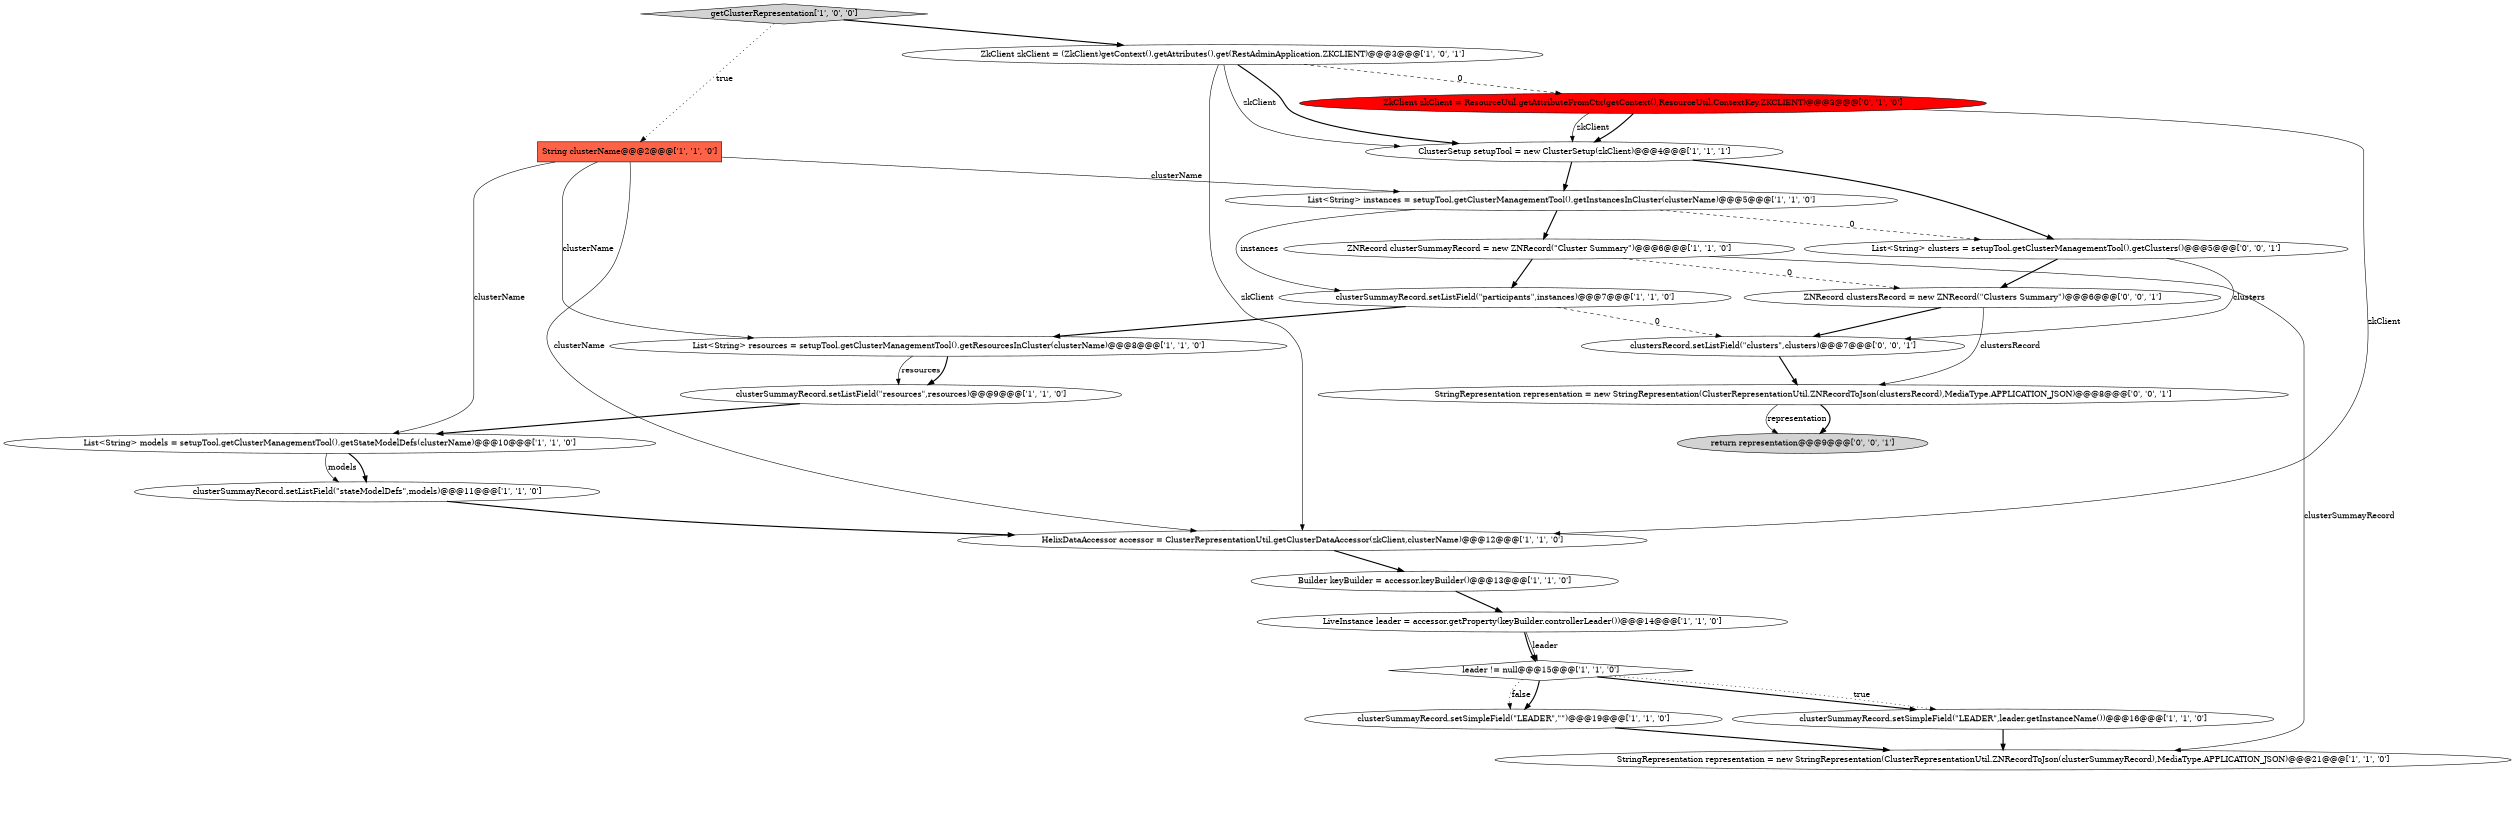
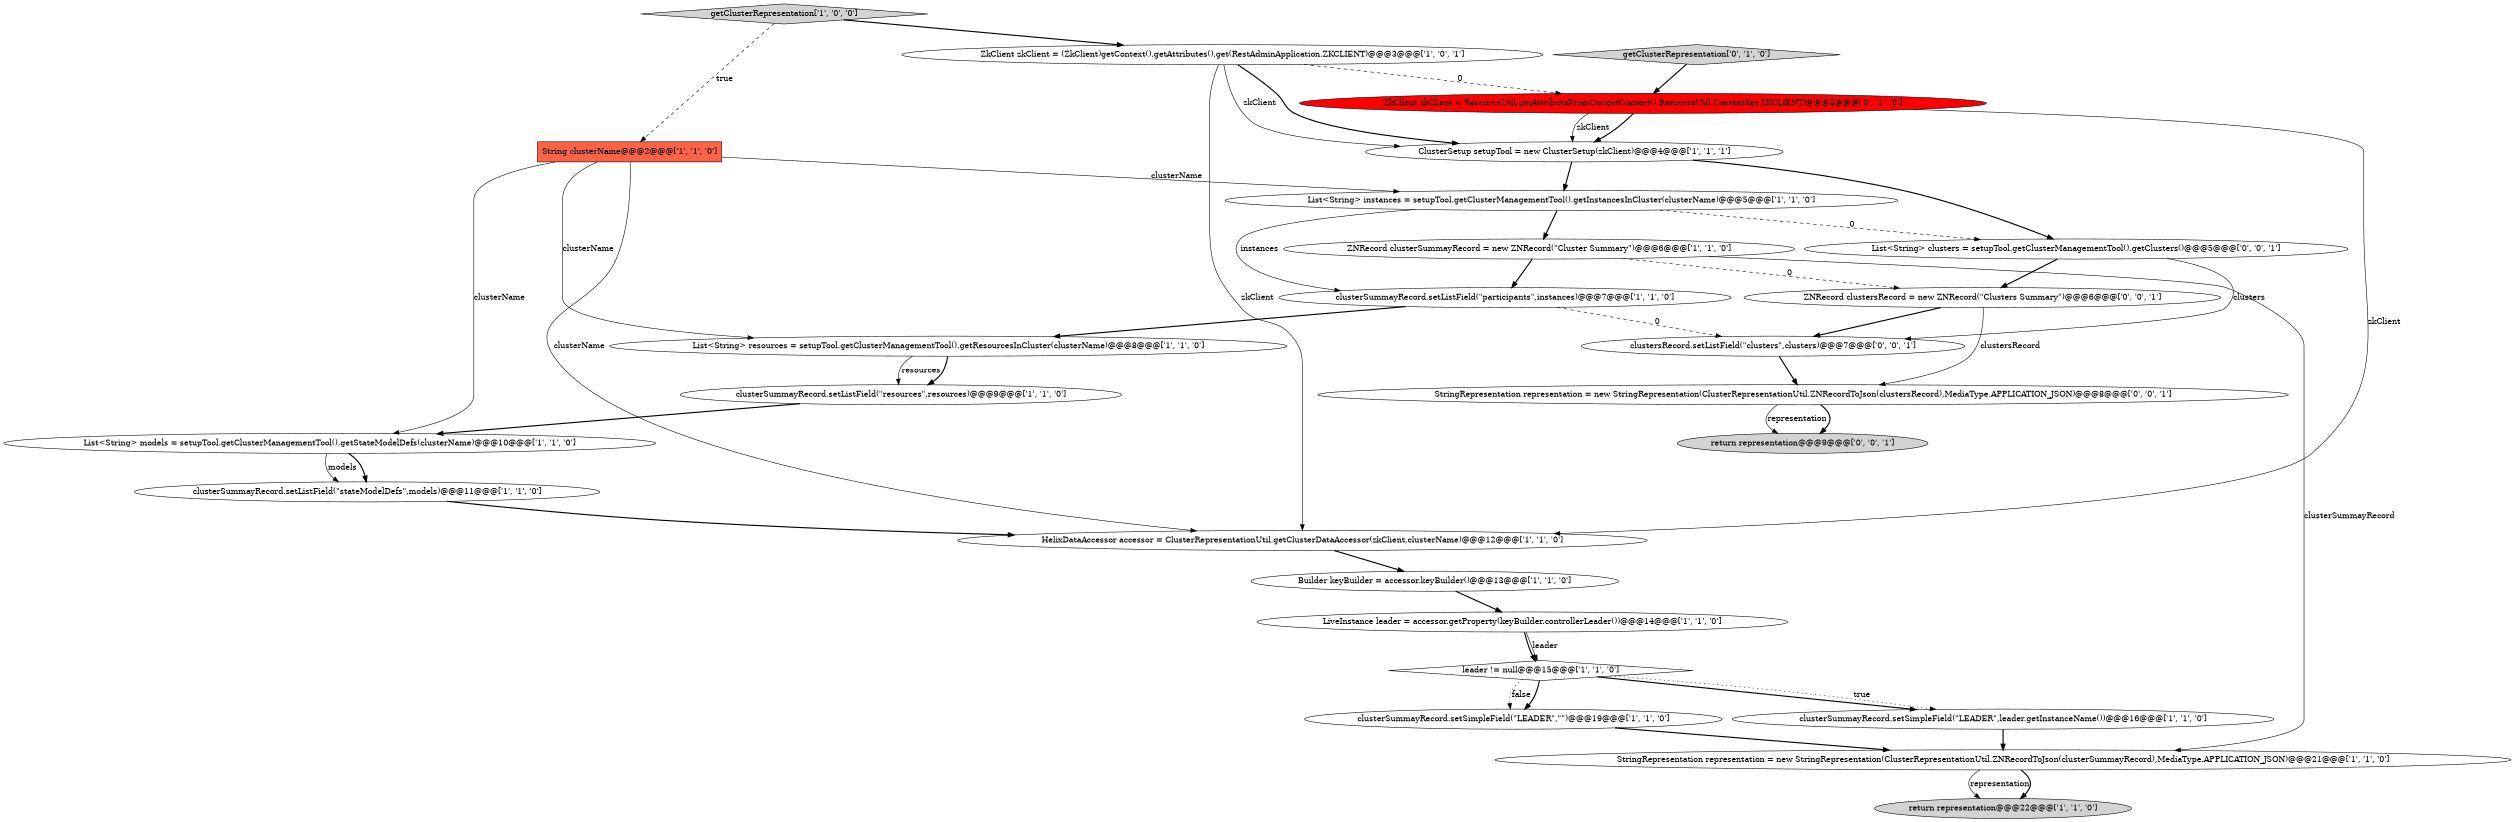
none -> (1697, 55)
(709, 81) -> (709, 81)
none -> (2003, 808)
